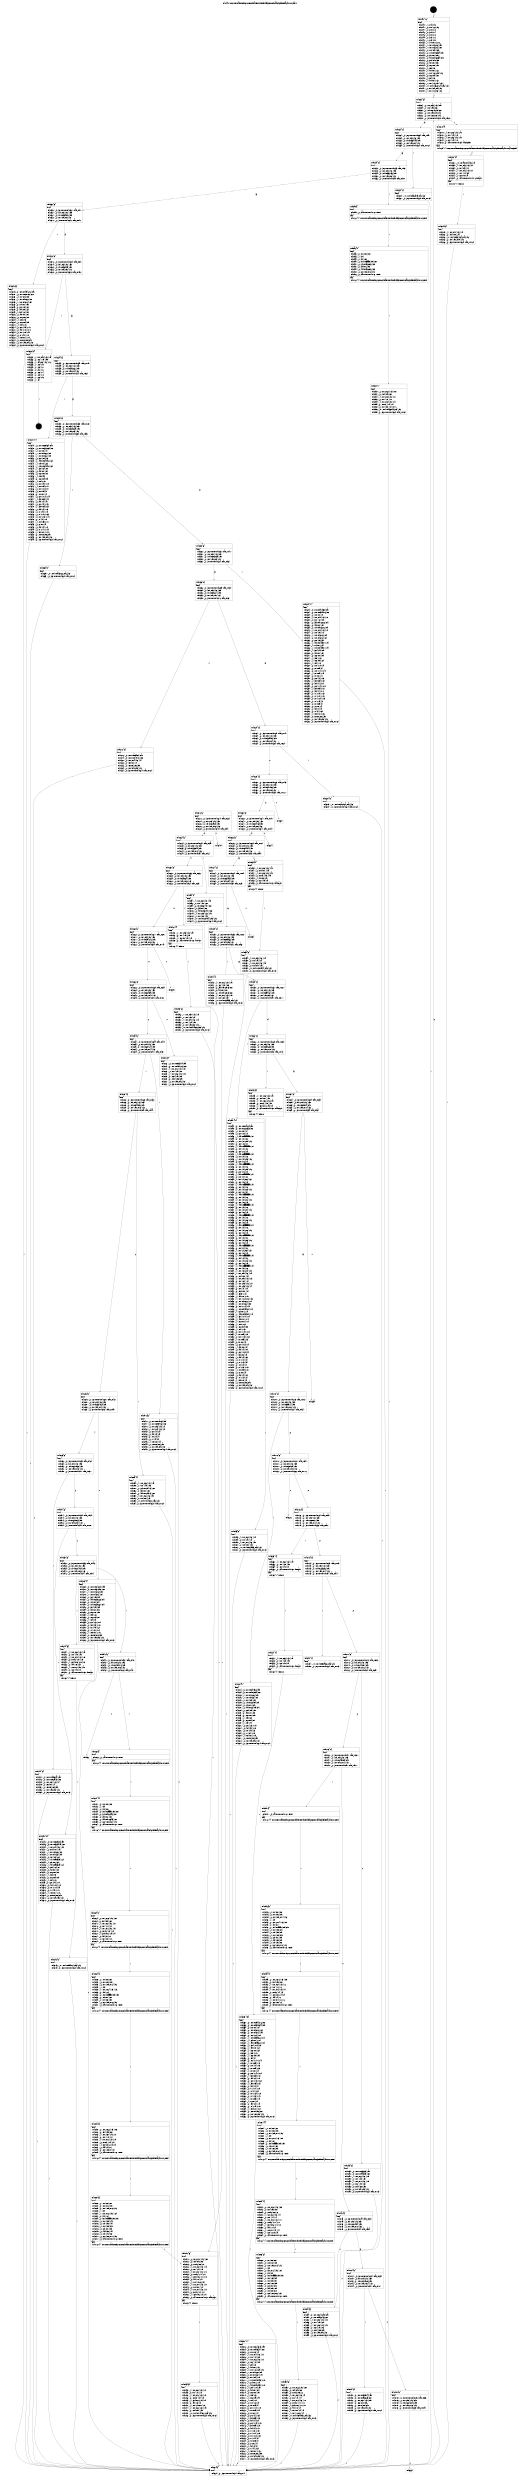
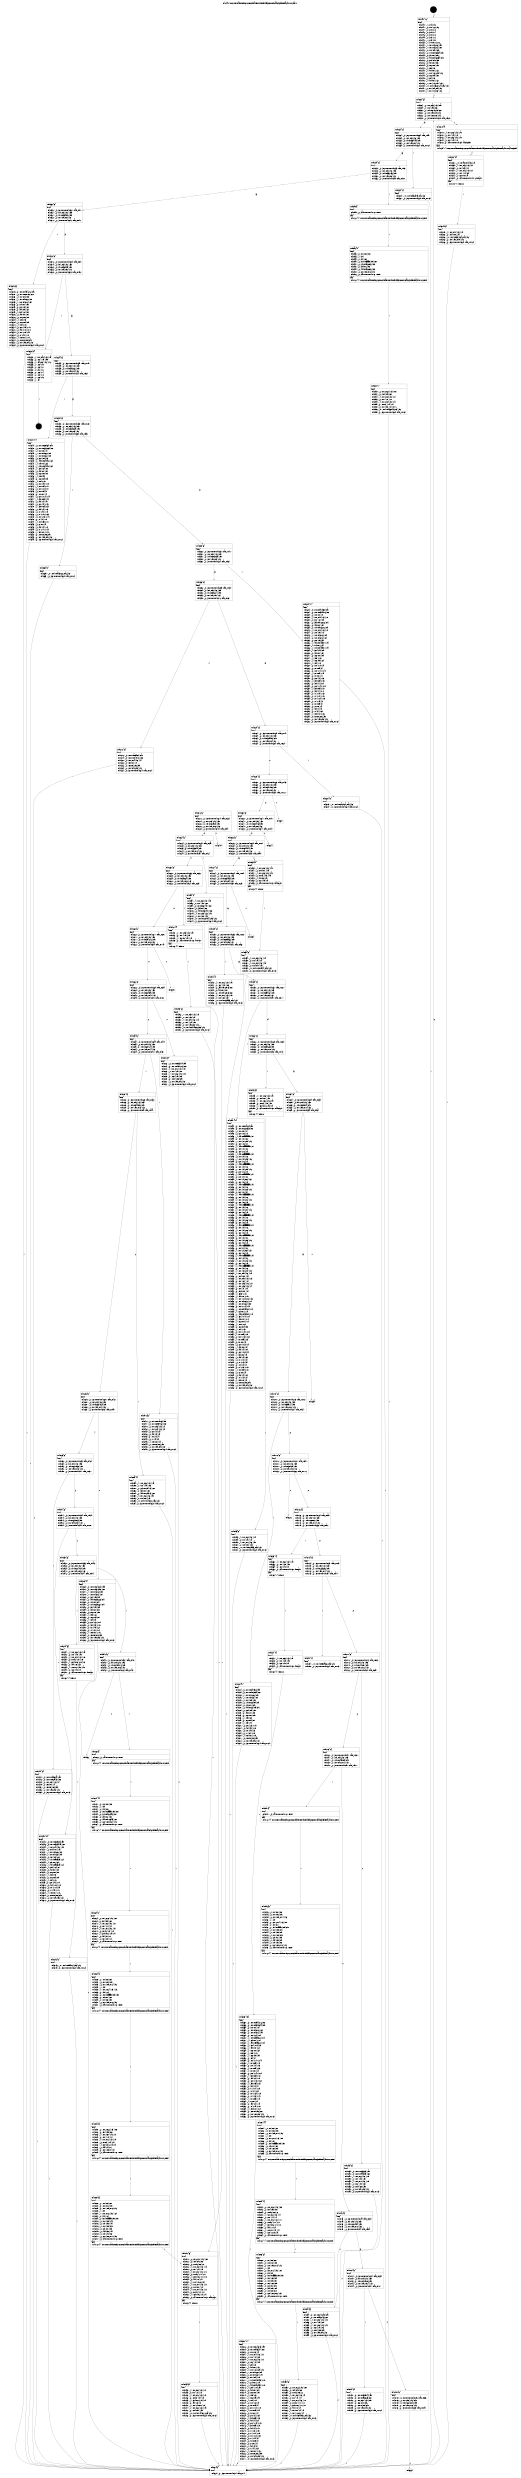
(226, 962) -> (224, 961)
(300, 1993) -> none
